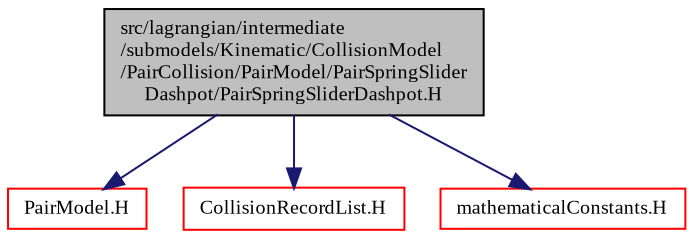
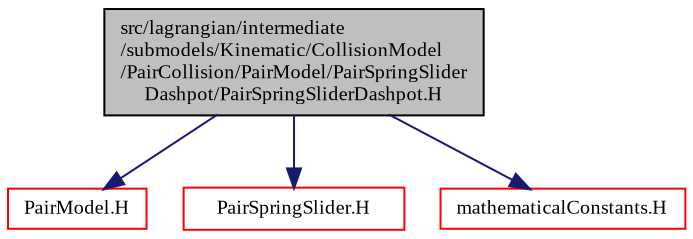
(294, 209) -> (294, 209)
